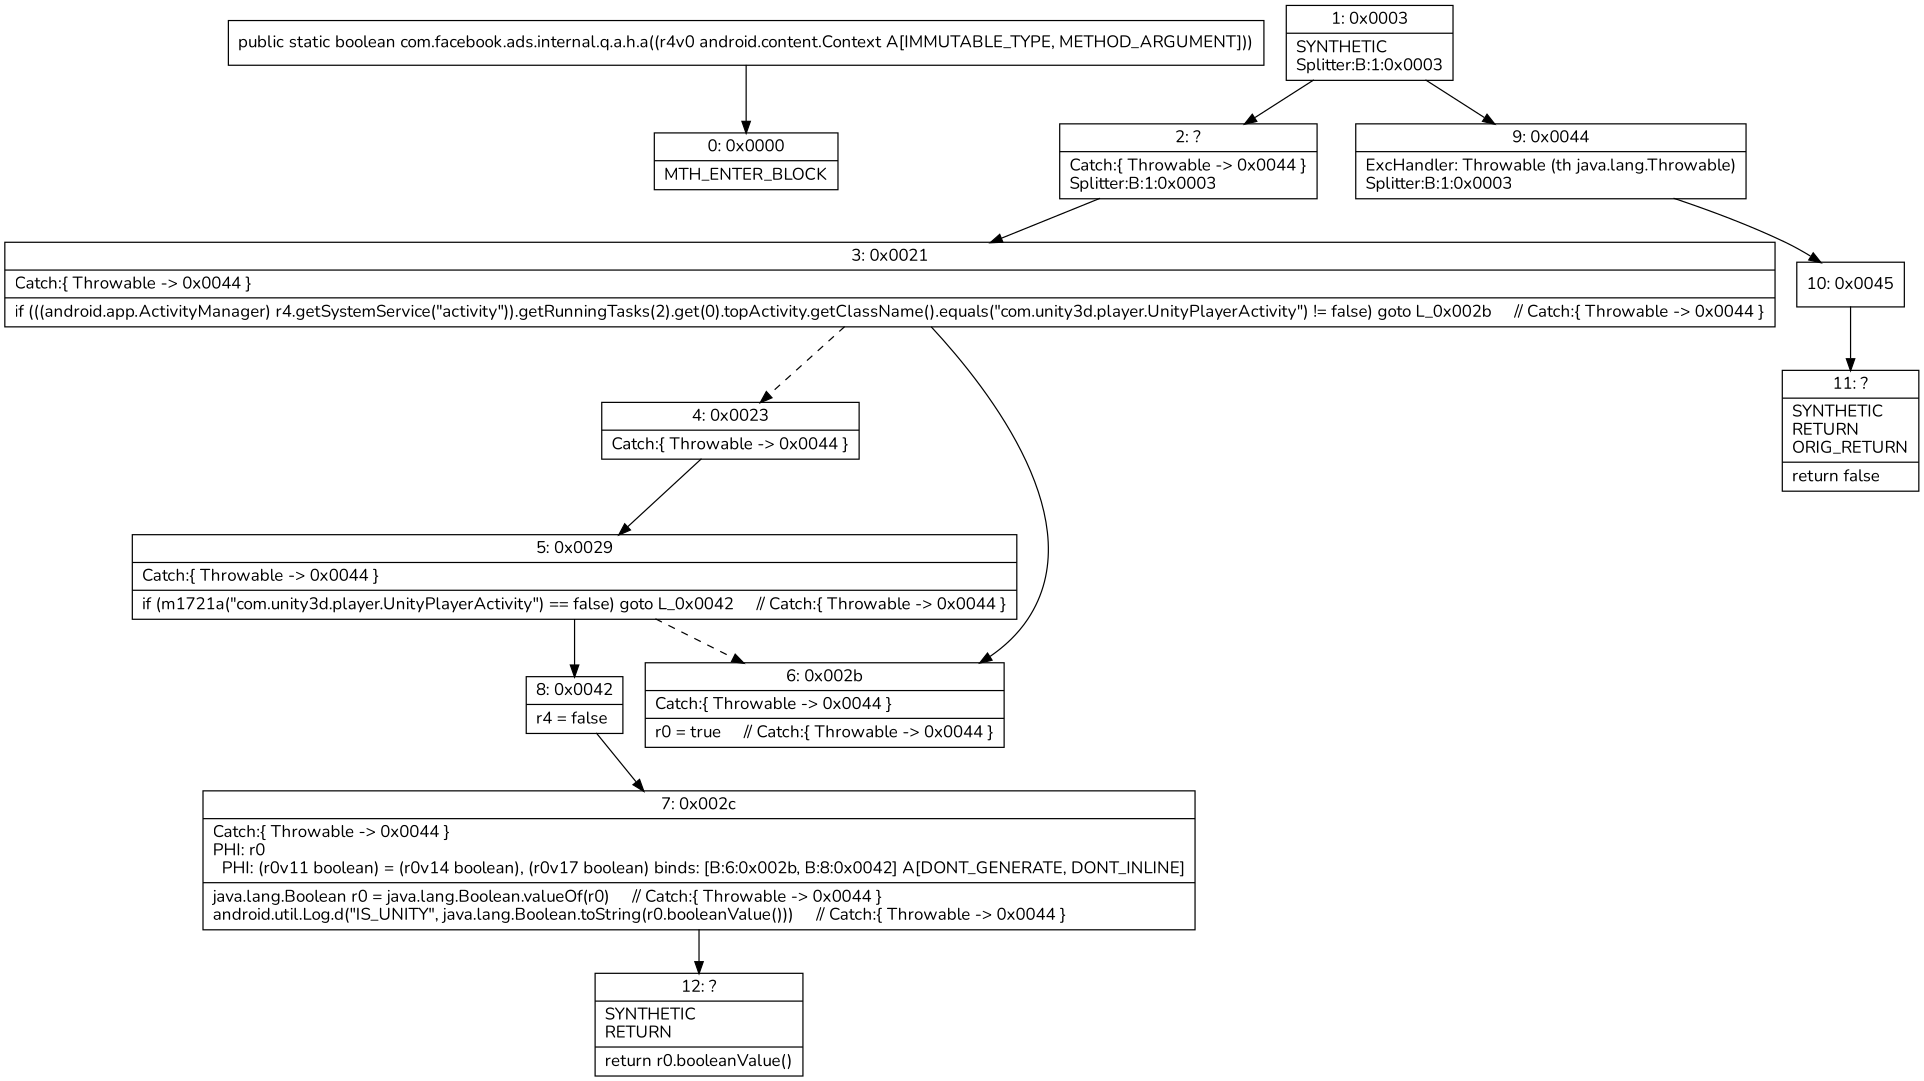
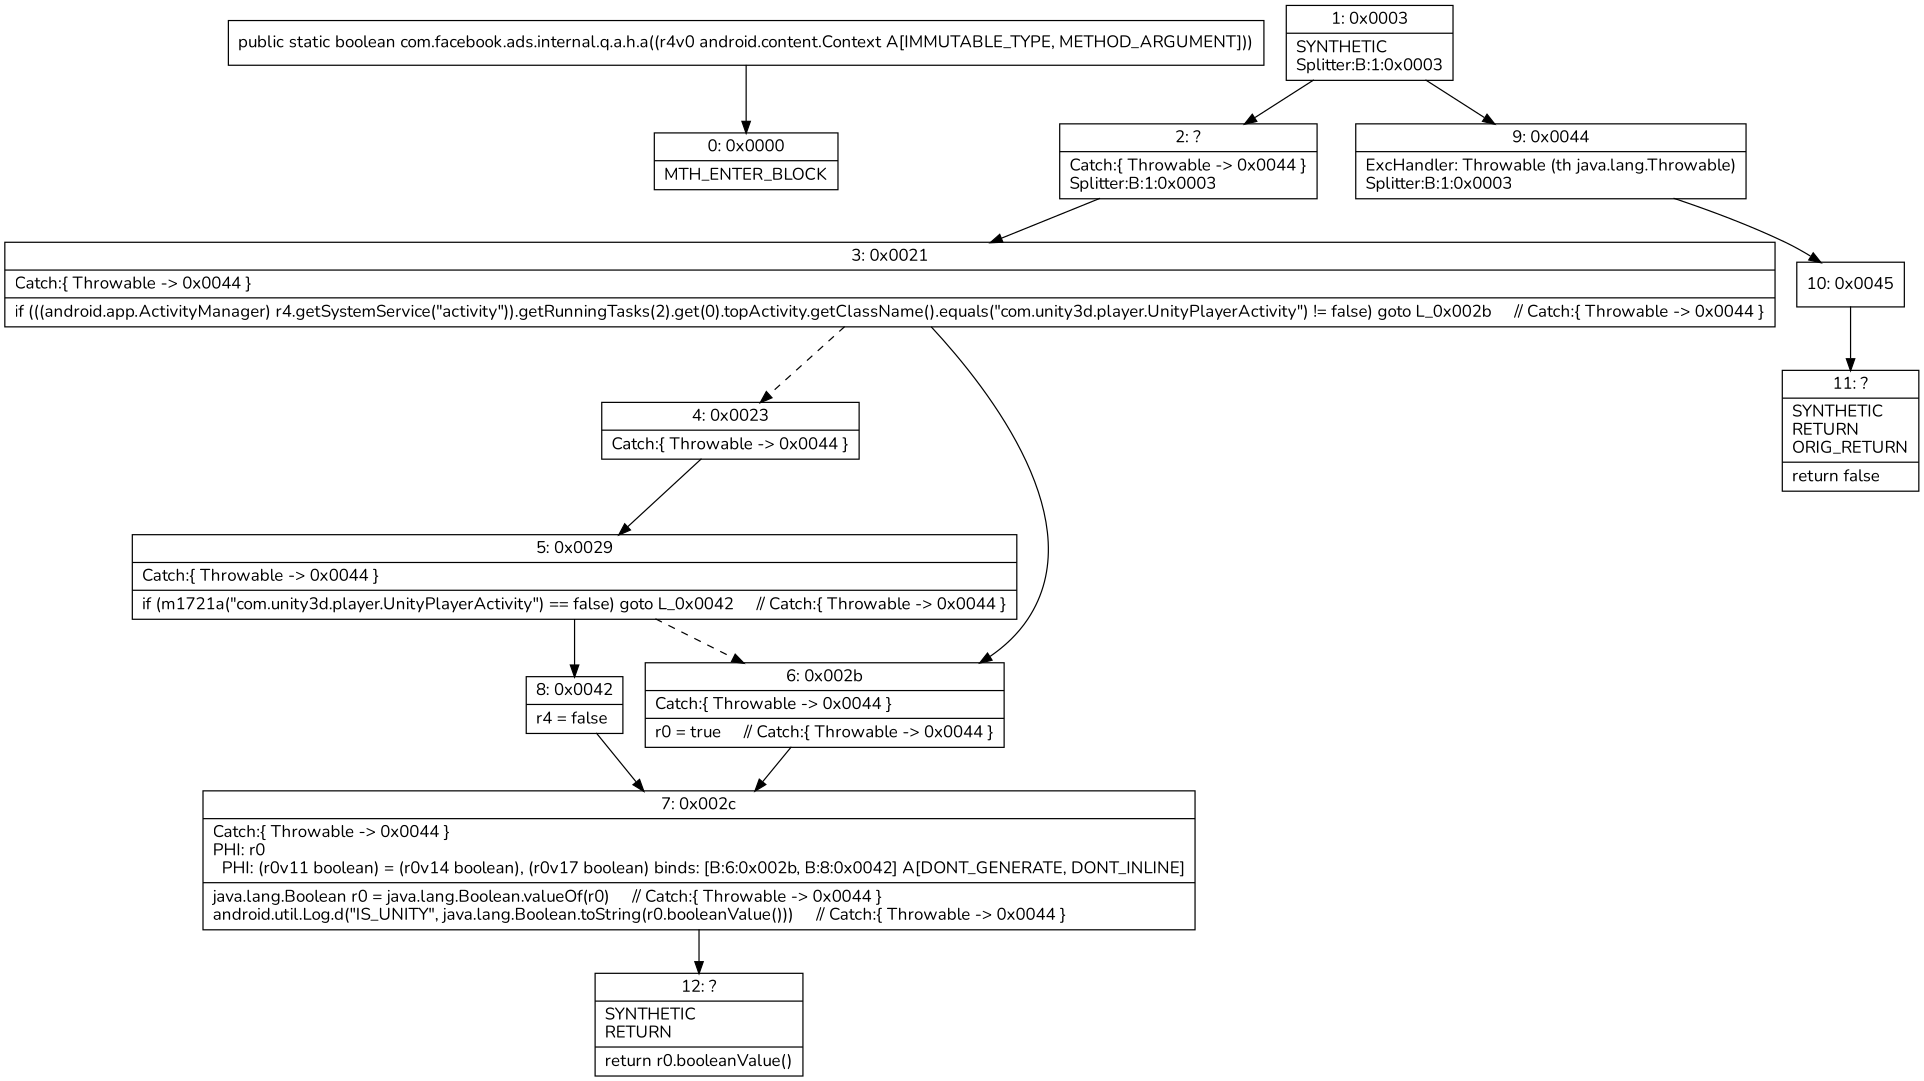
none -> (777, 764)
